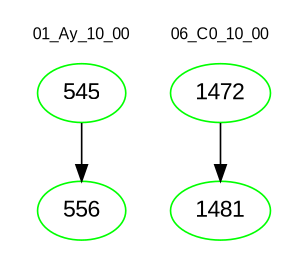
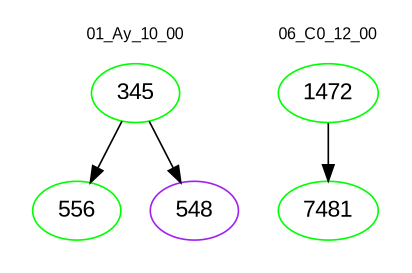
(220, 35) -> (328, 35)
(82, 93) -> (136, 93)
none -> (194, 211)
(220, 211) -> (328, 211)
